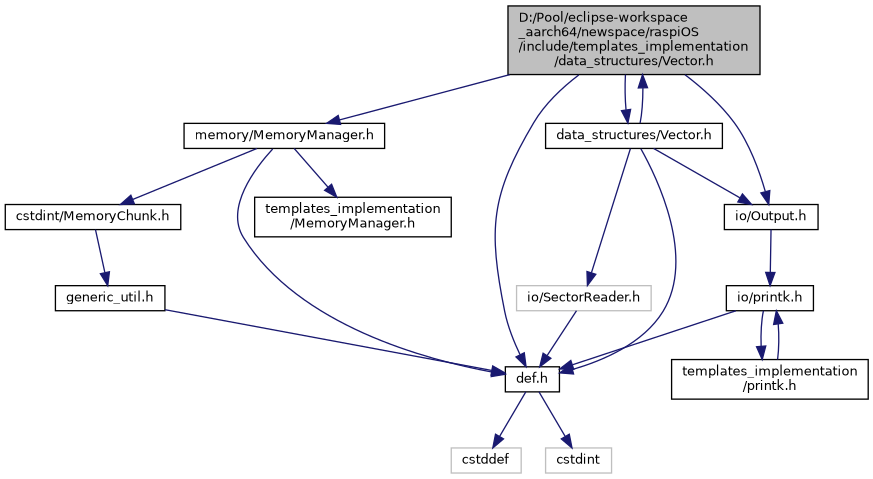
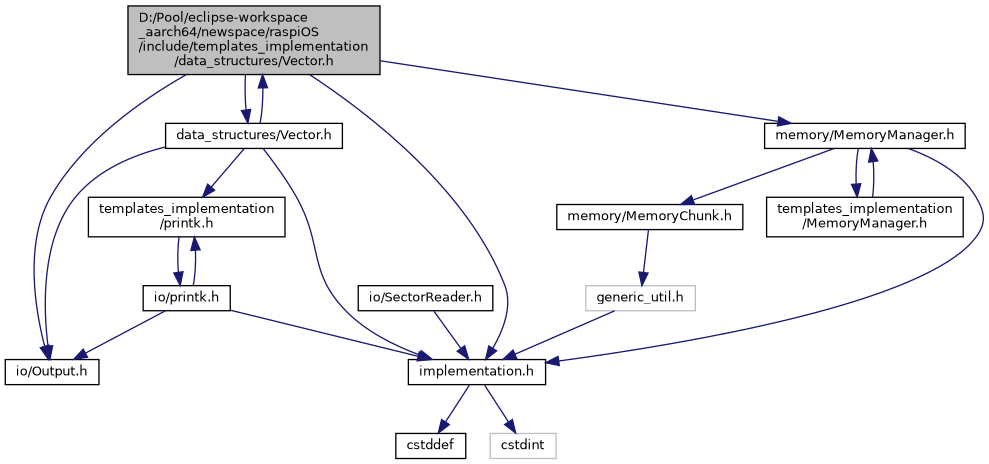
none -> (874, 179)
(611, 211) -> (228, 168)
(93, 217) -> (650, 217)
(771, 251) -> (125, 332)
(110, 298) -> (641, 298)
(584, 298) -> (426, 298)
(532, 379) -> (477, 372)
(486, 460) -> (431, 446)
